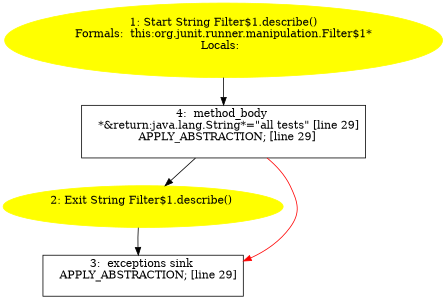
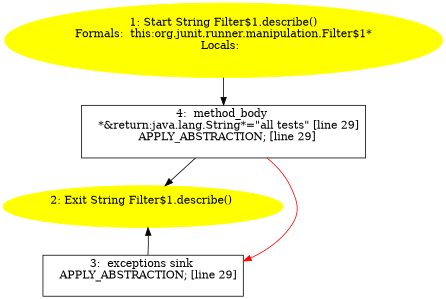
(138, 237) -> (148, 245)
